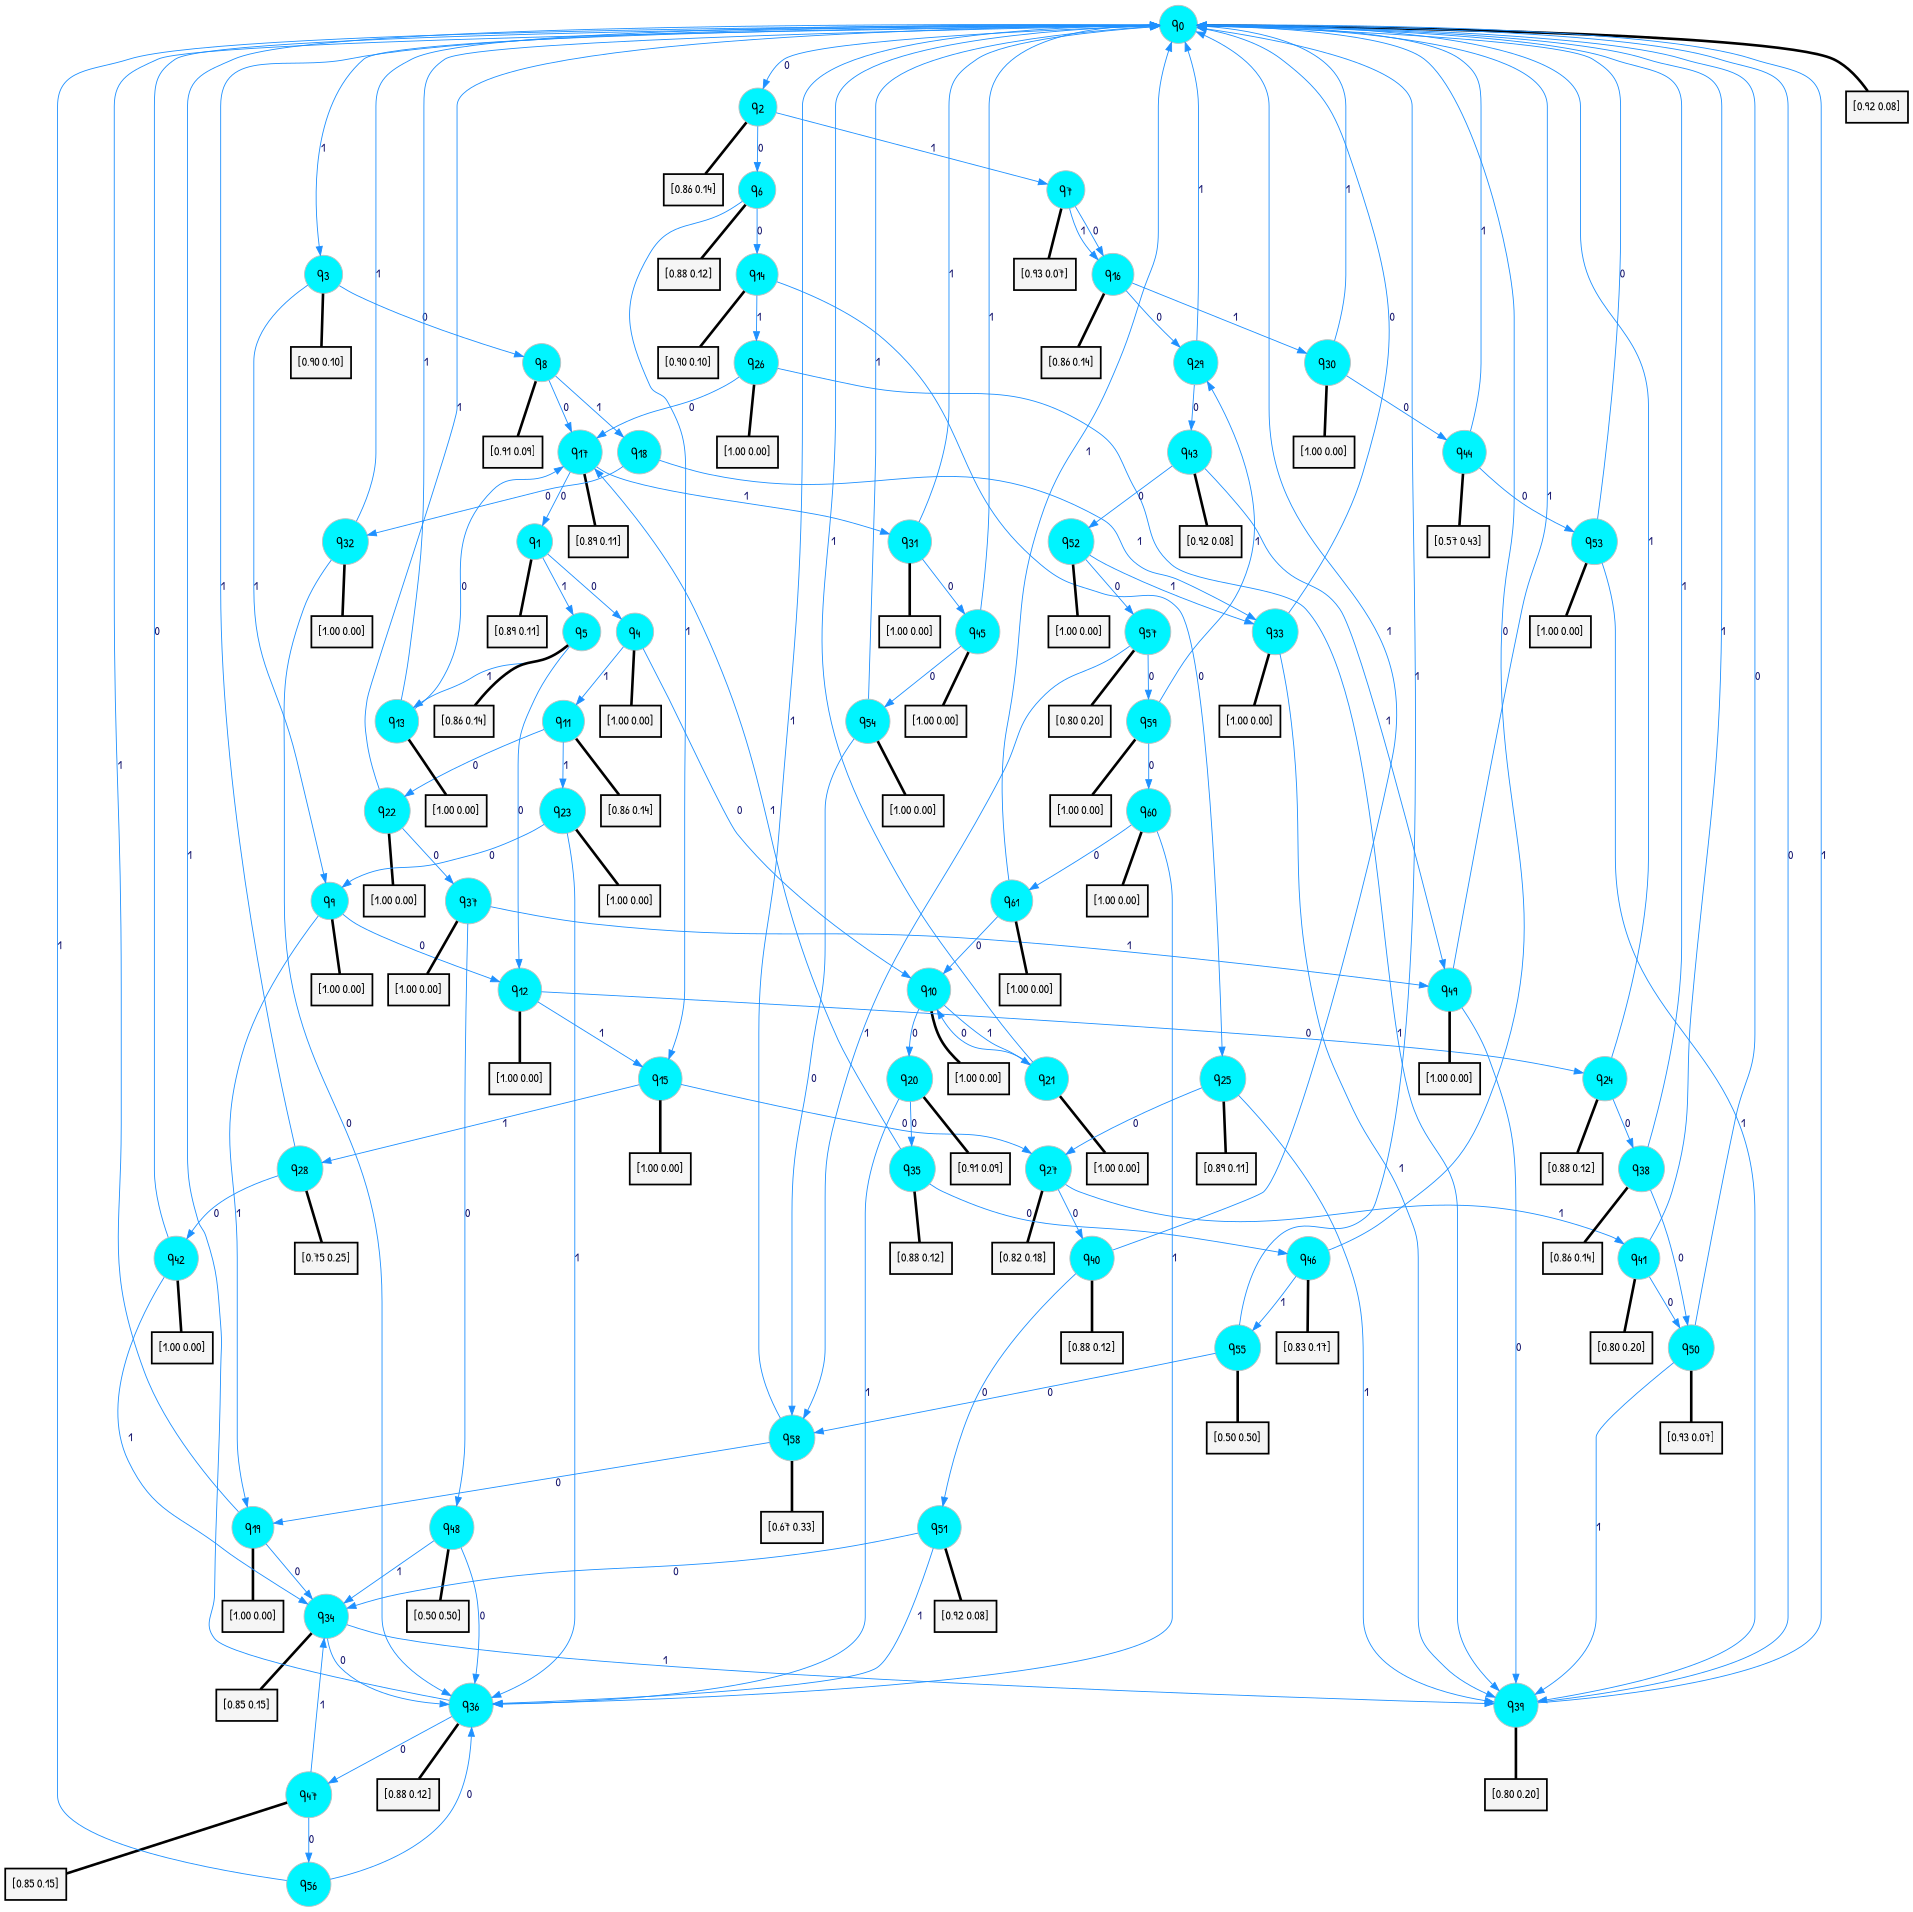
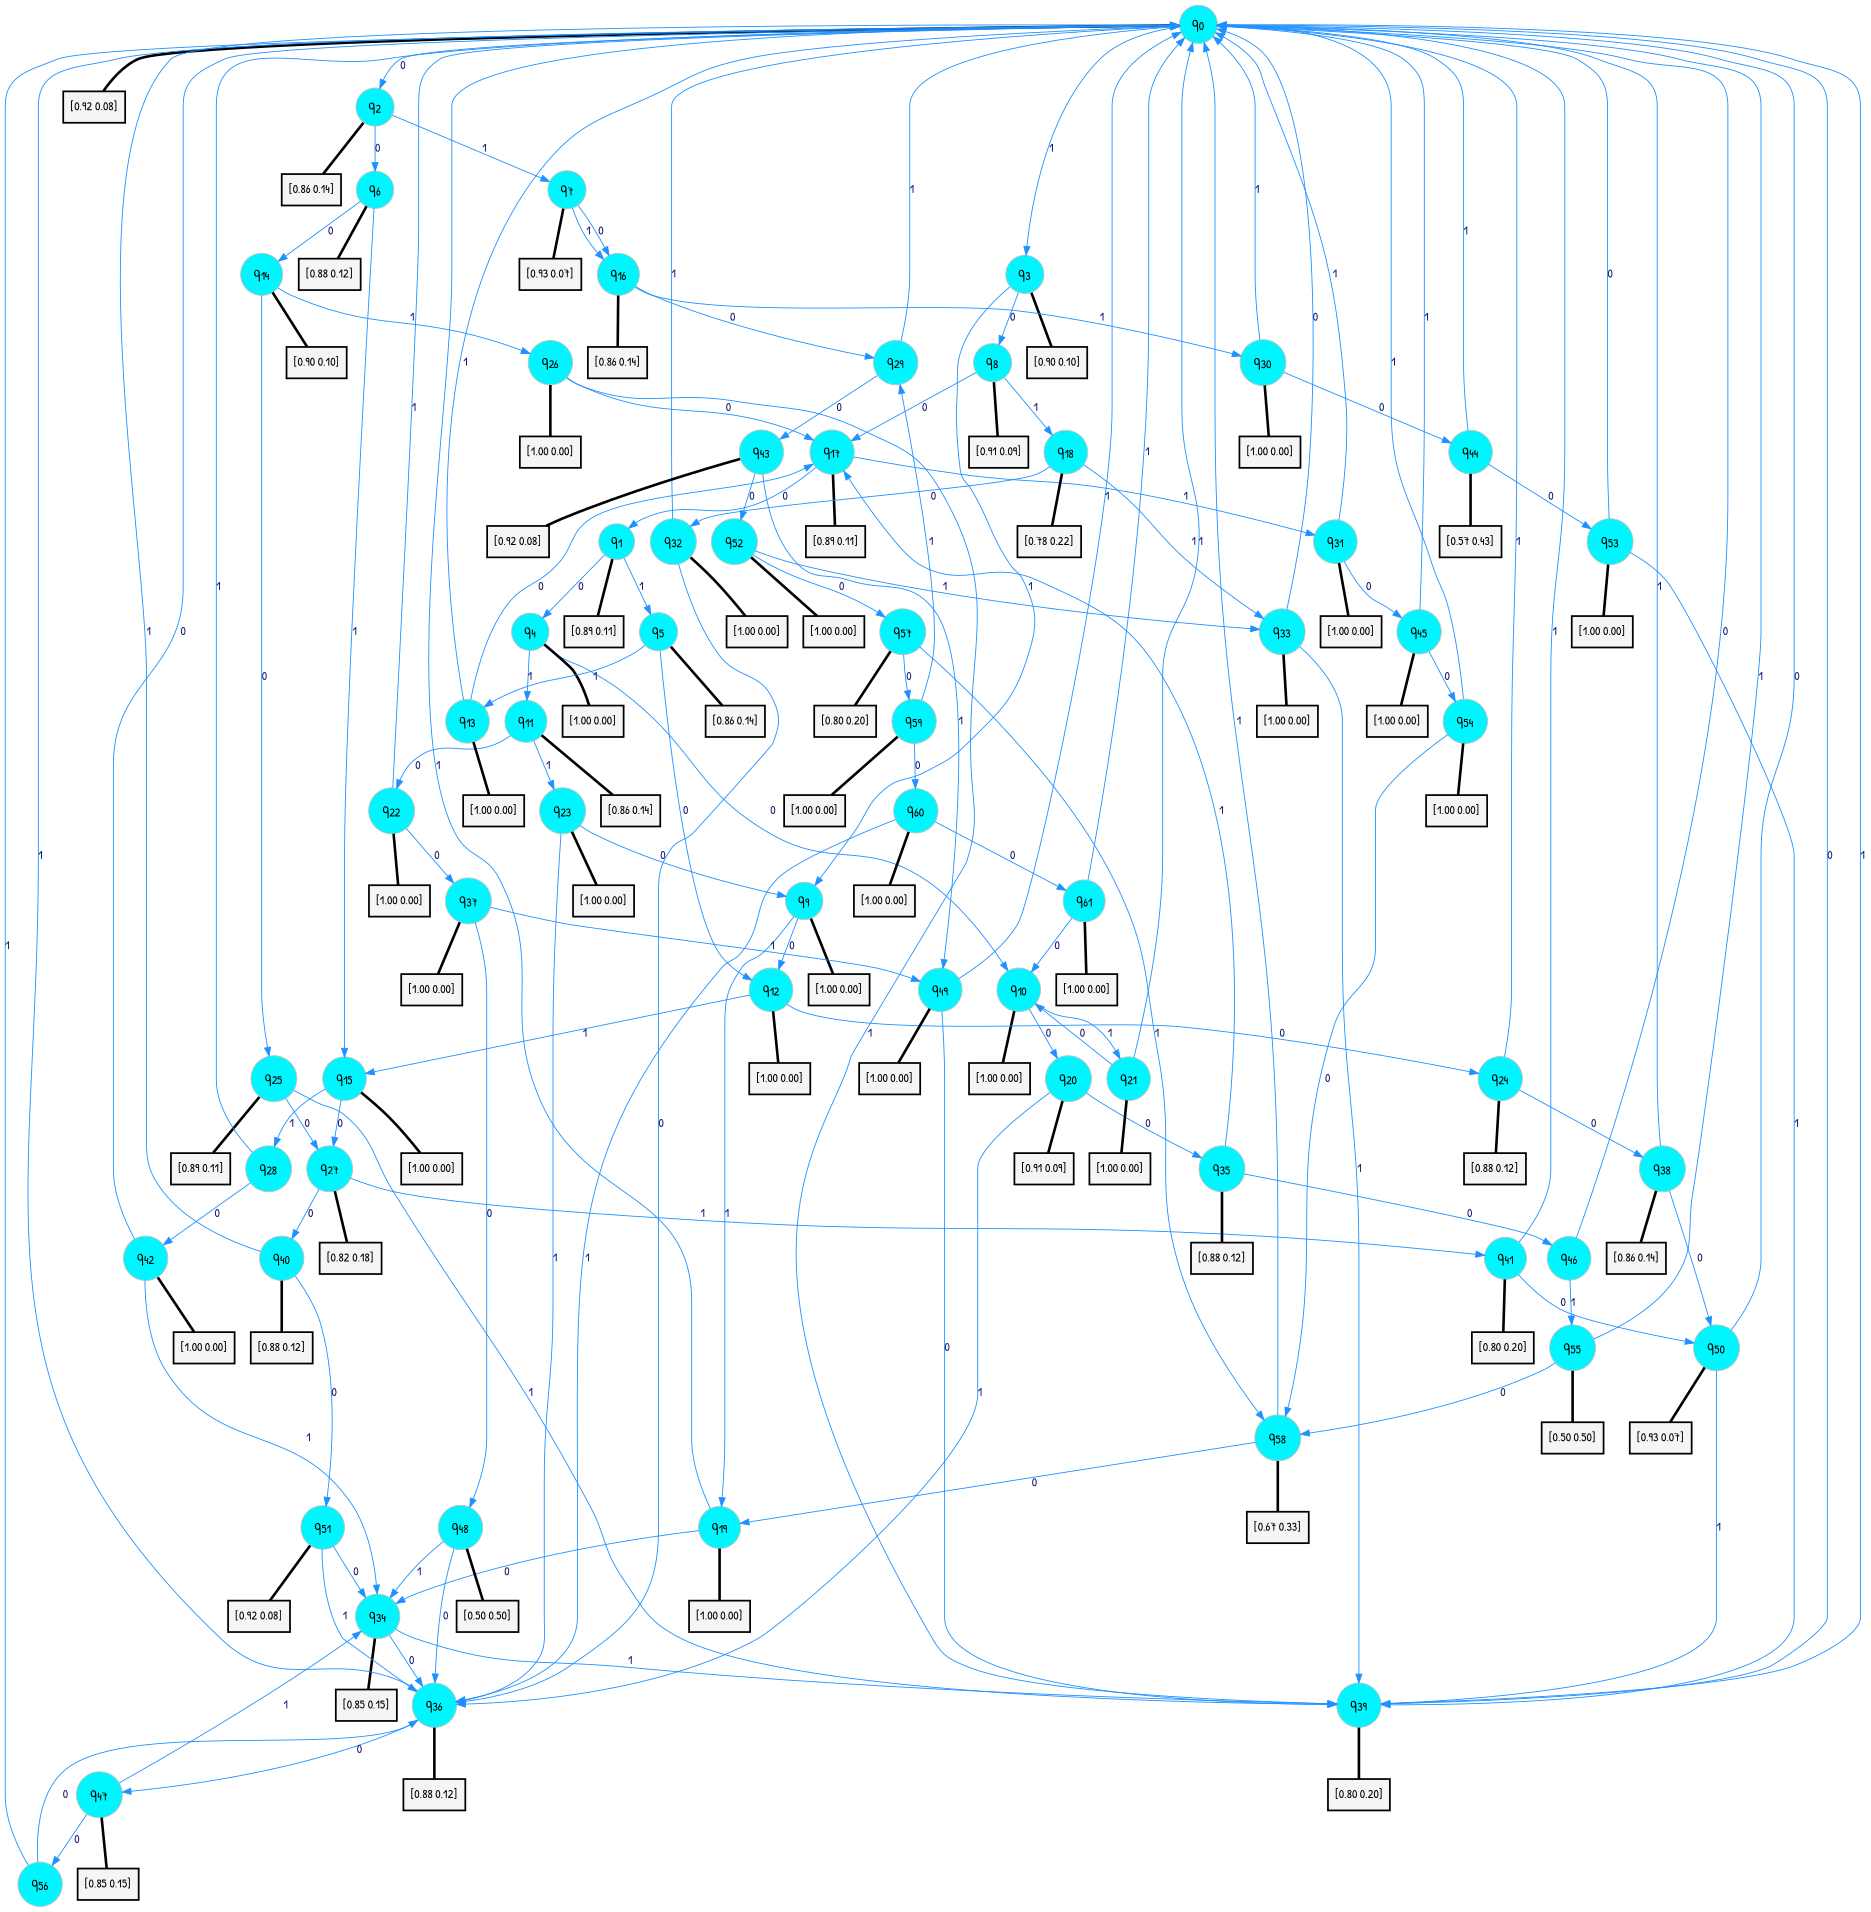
none -> (1049, 542)
(326, 1258) -> none
(1307, 1348) -> none
